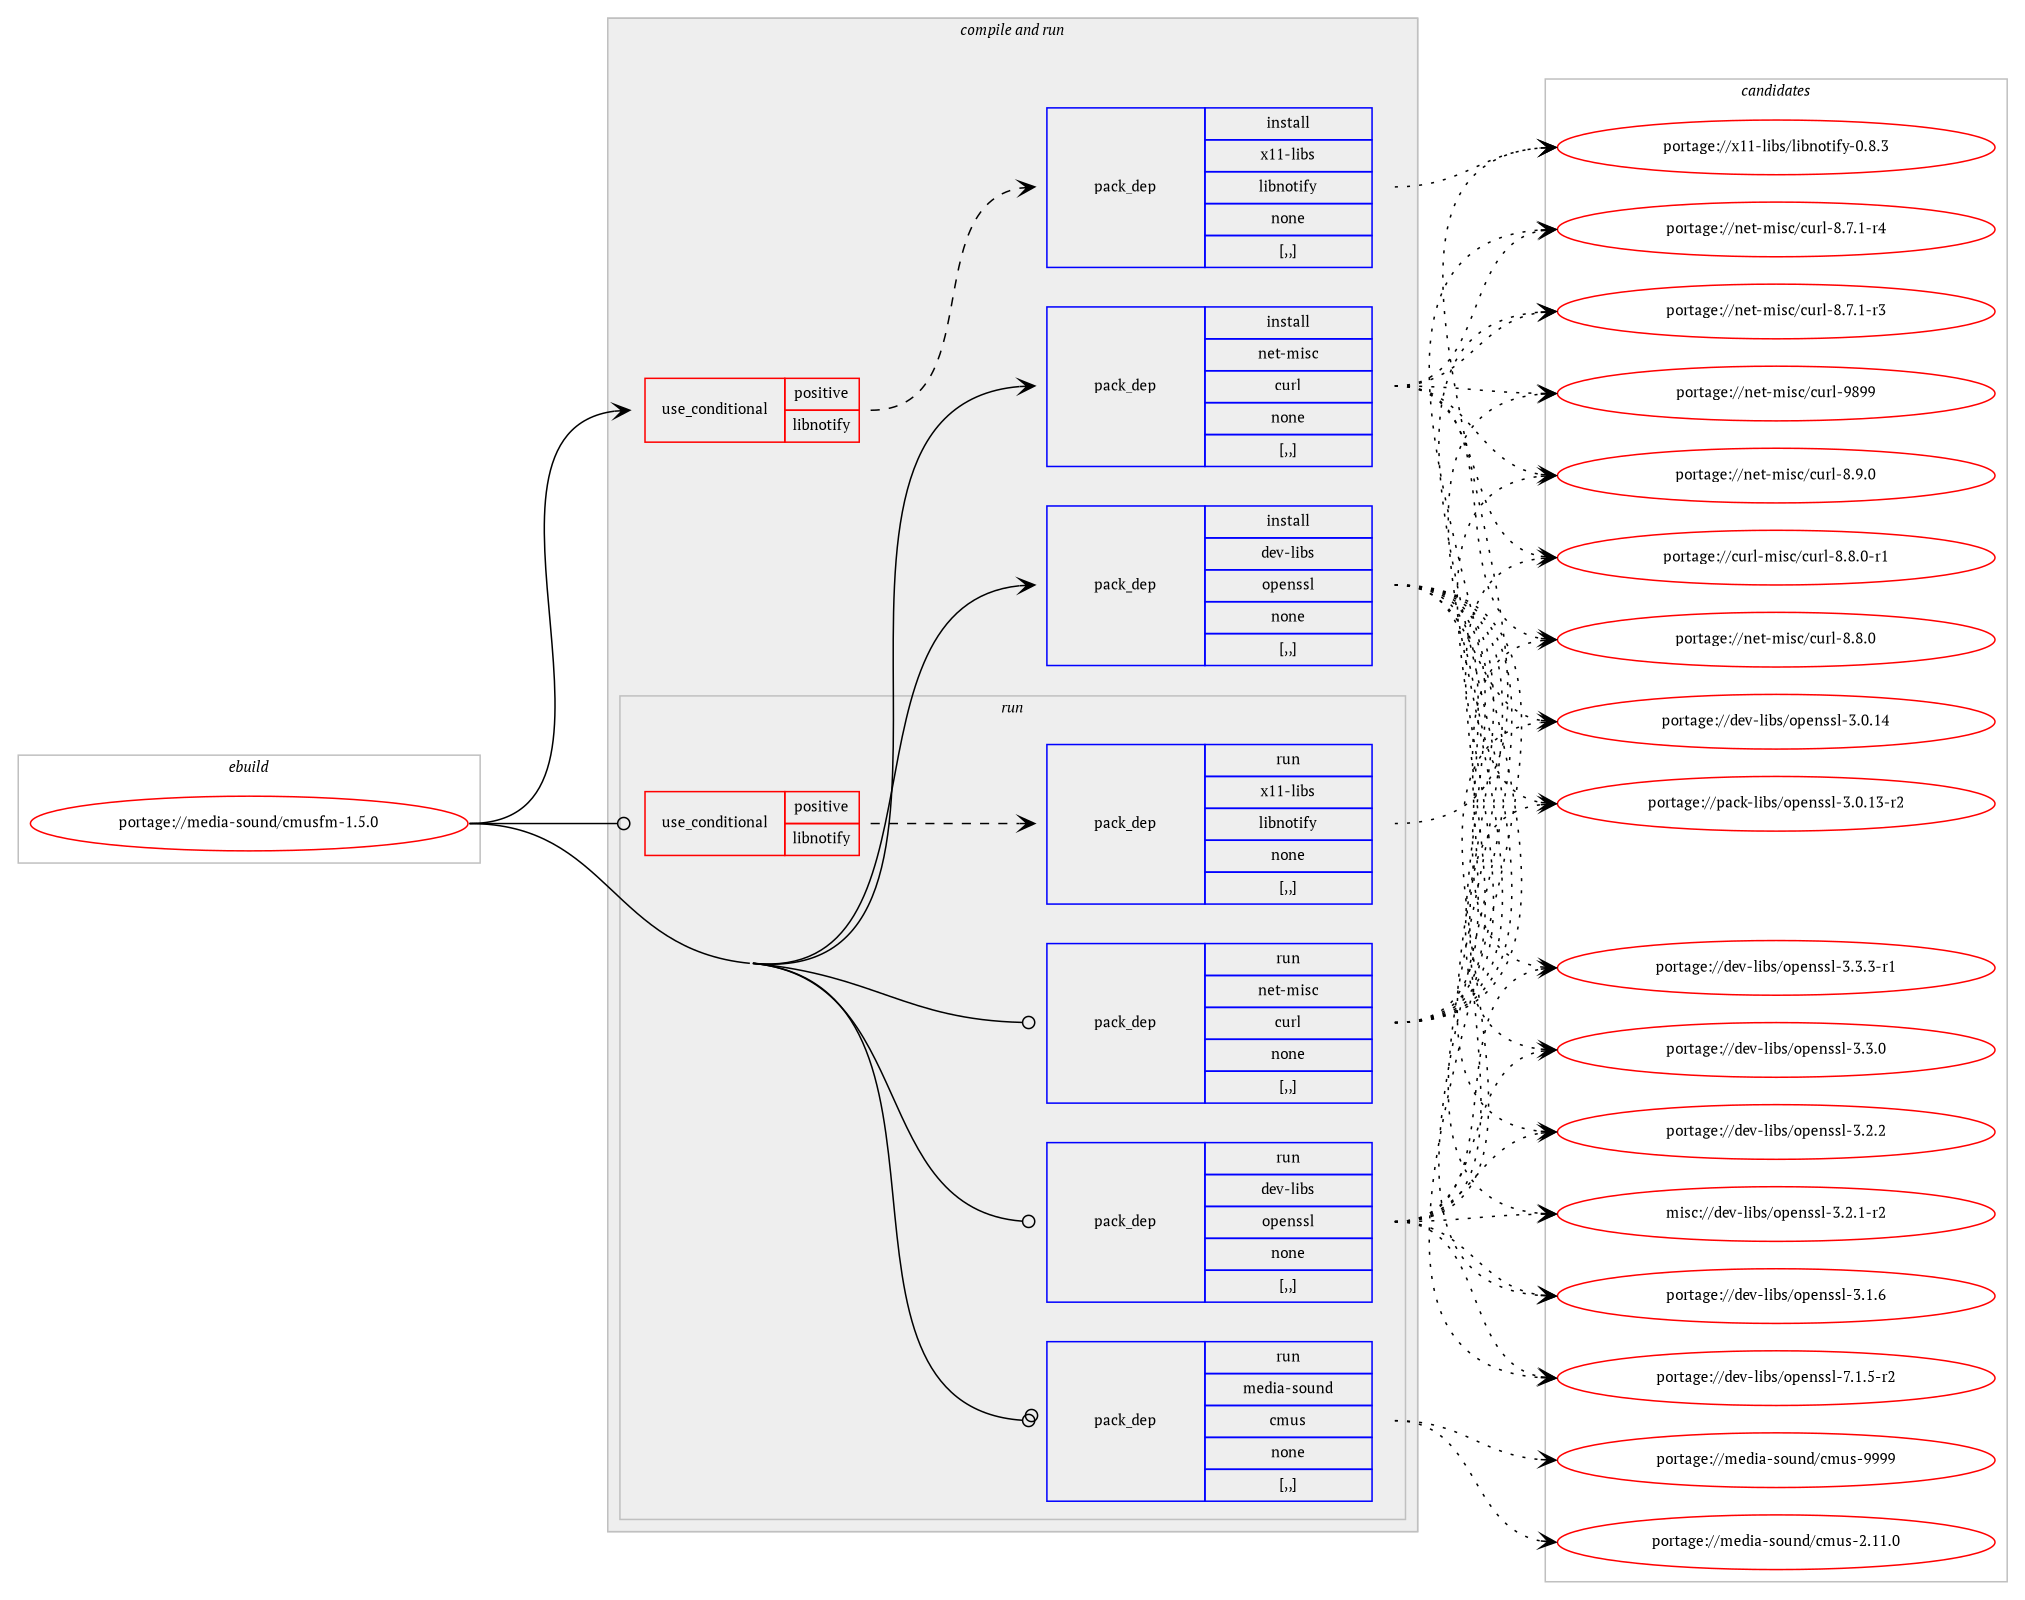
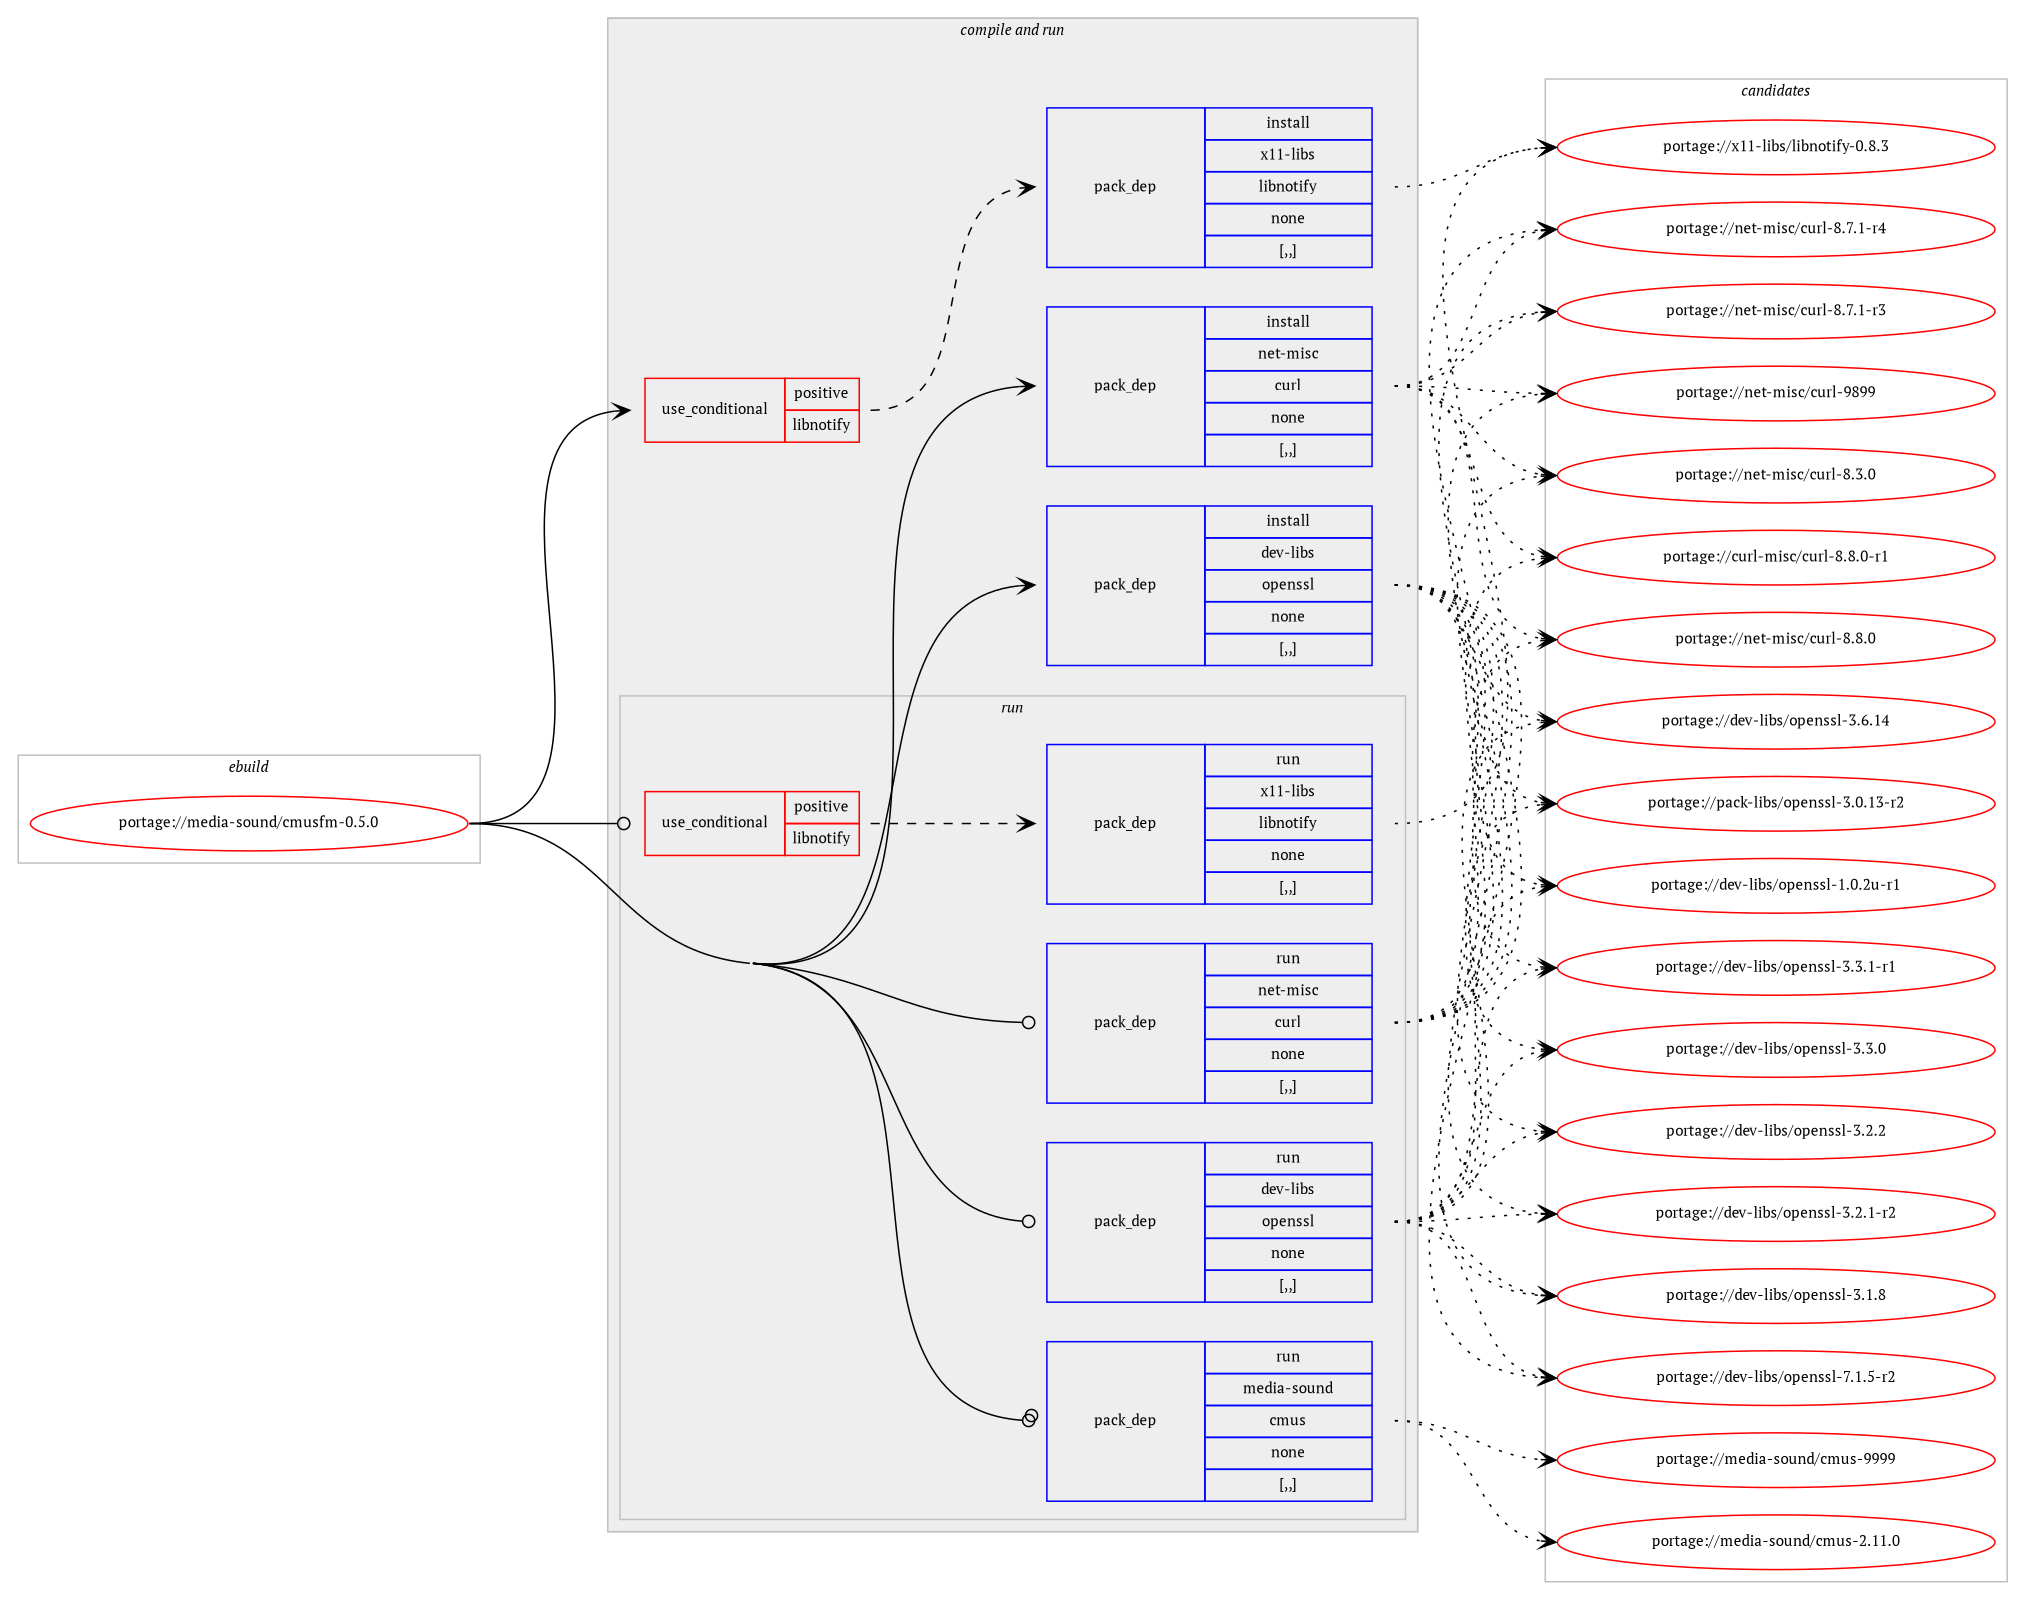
(1776, 476) -> (1776, 476)
(1776, 722) -> (1776, 722)
(249, 824) -> (249, 824)
none -> (1776, 886)
(1776, 968) -> (1776, 968)
(1776, 1214) -> (1776, 1214)
(1776, 1296) -> (1776, 1296)
